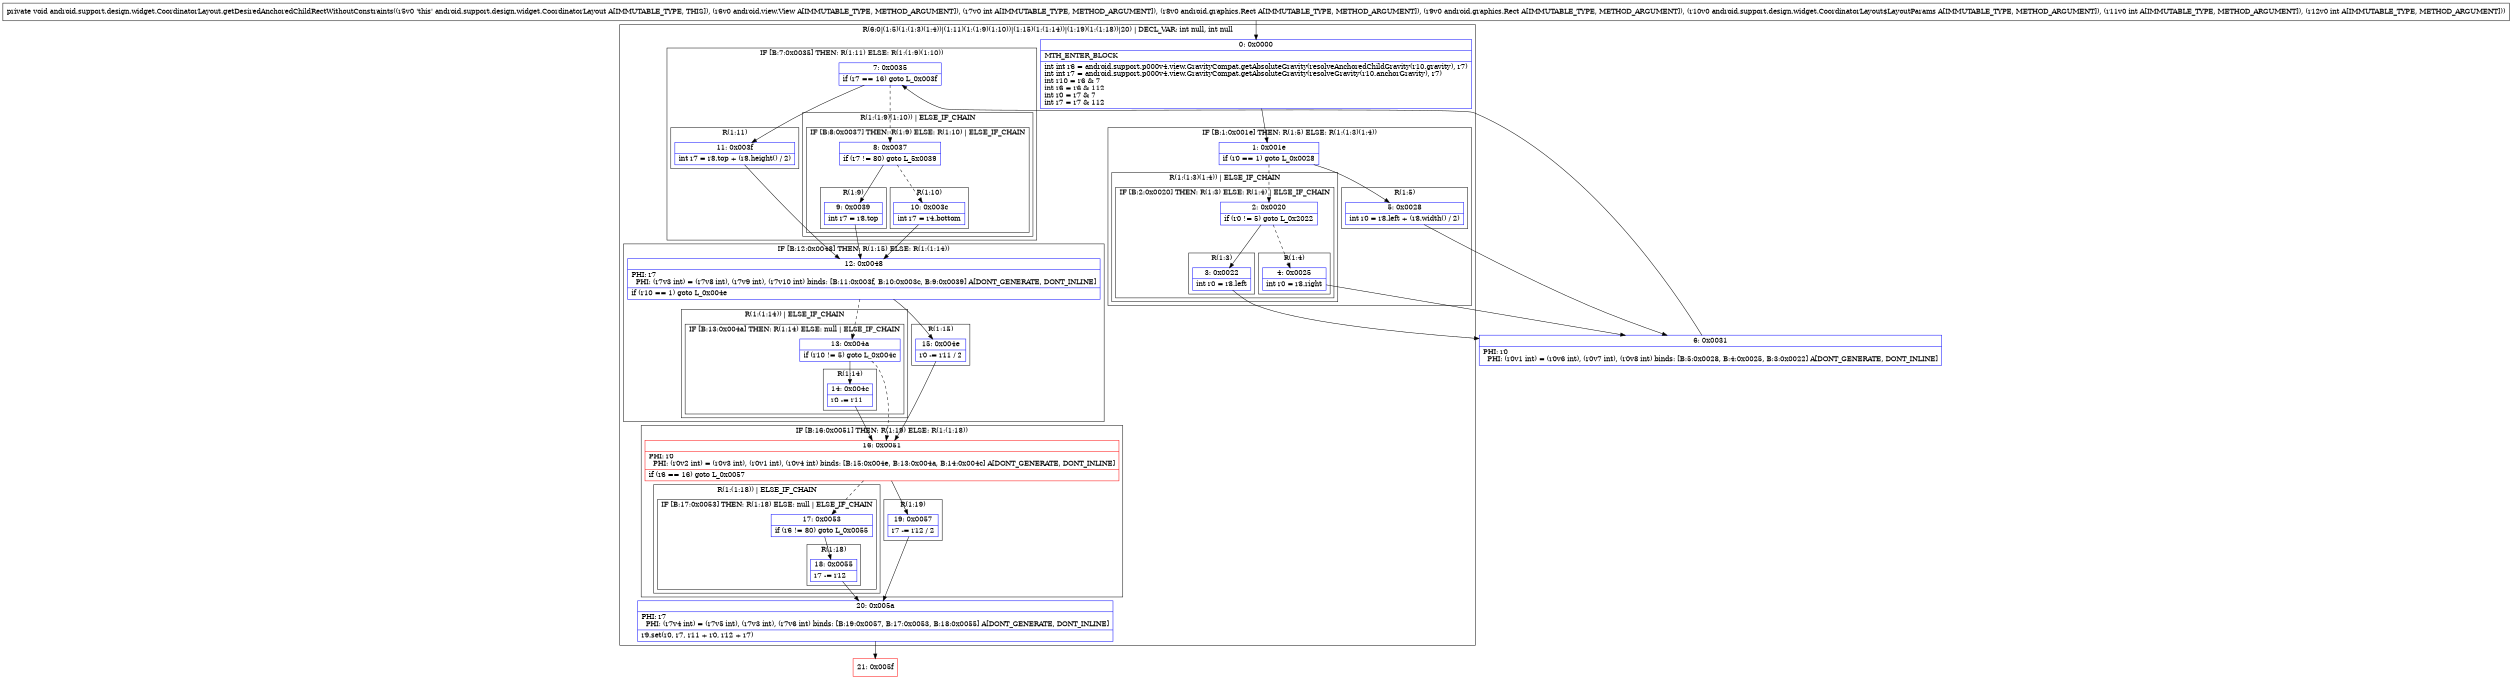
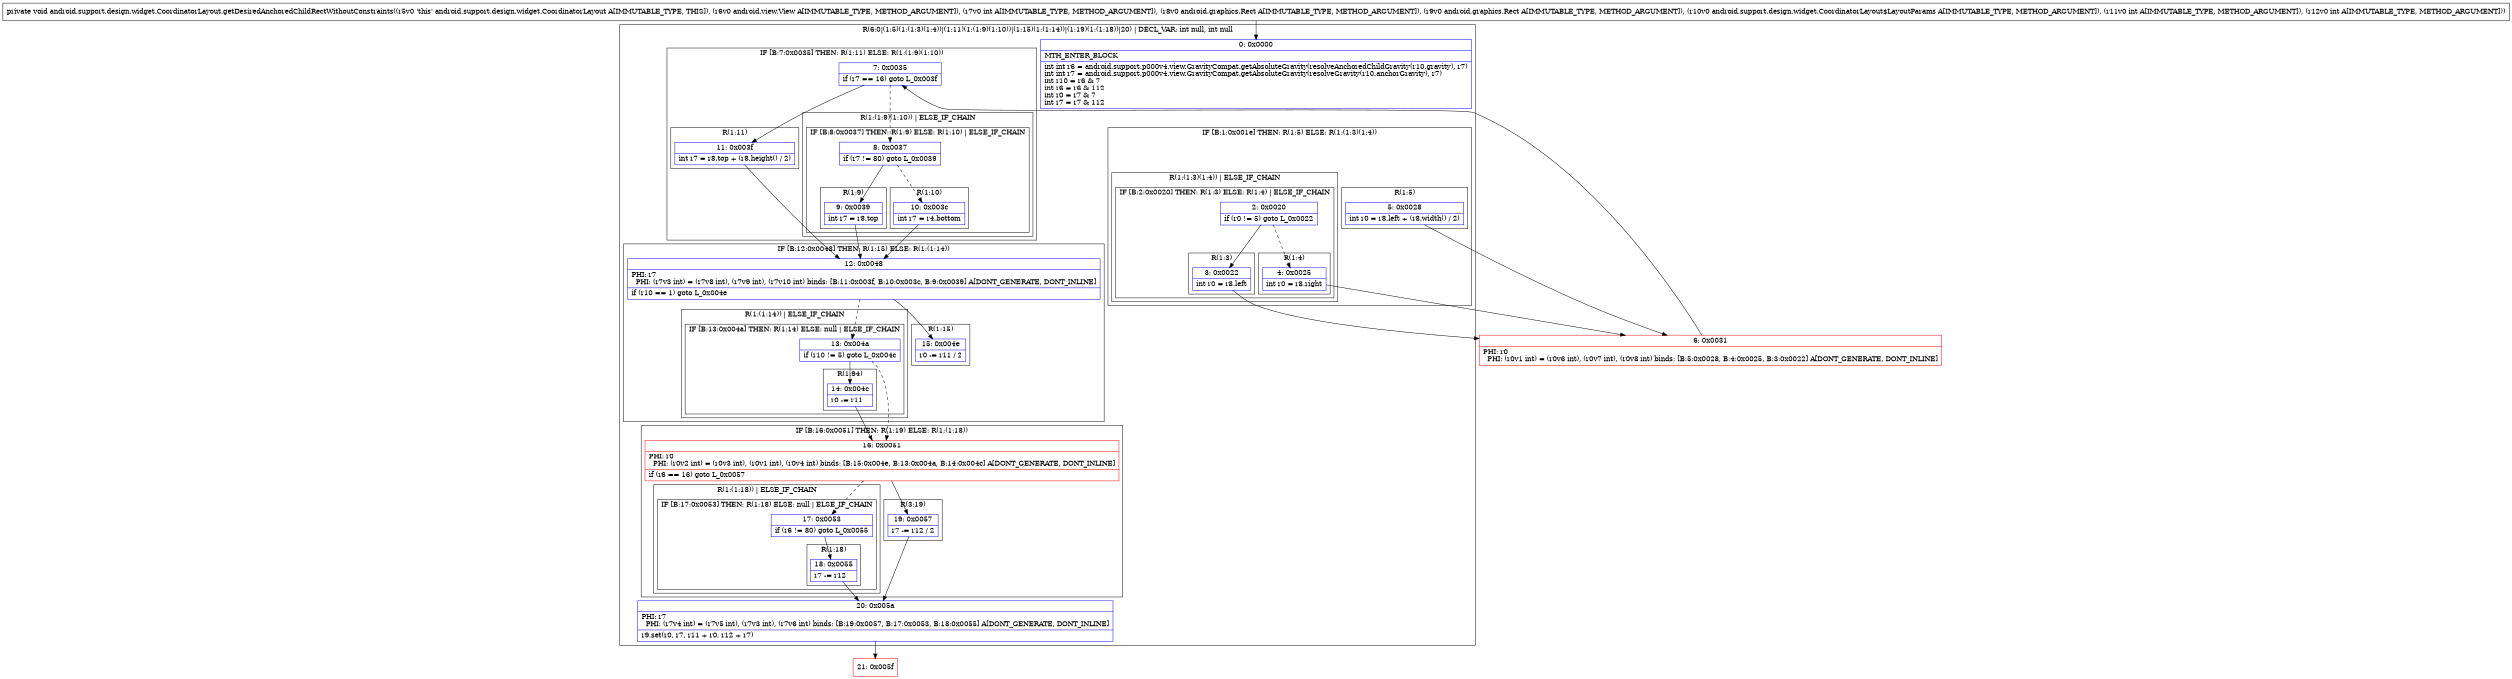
(1269, 154) -> none
(890, 159) -> (890, 159)
(1269, 219) -> (1269, 219)
(1710, 350) -> (1710, 350)
(850, 375) -> (850, 375)
(918, 399) -> none
(913, 505) -> (913, 505)
